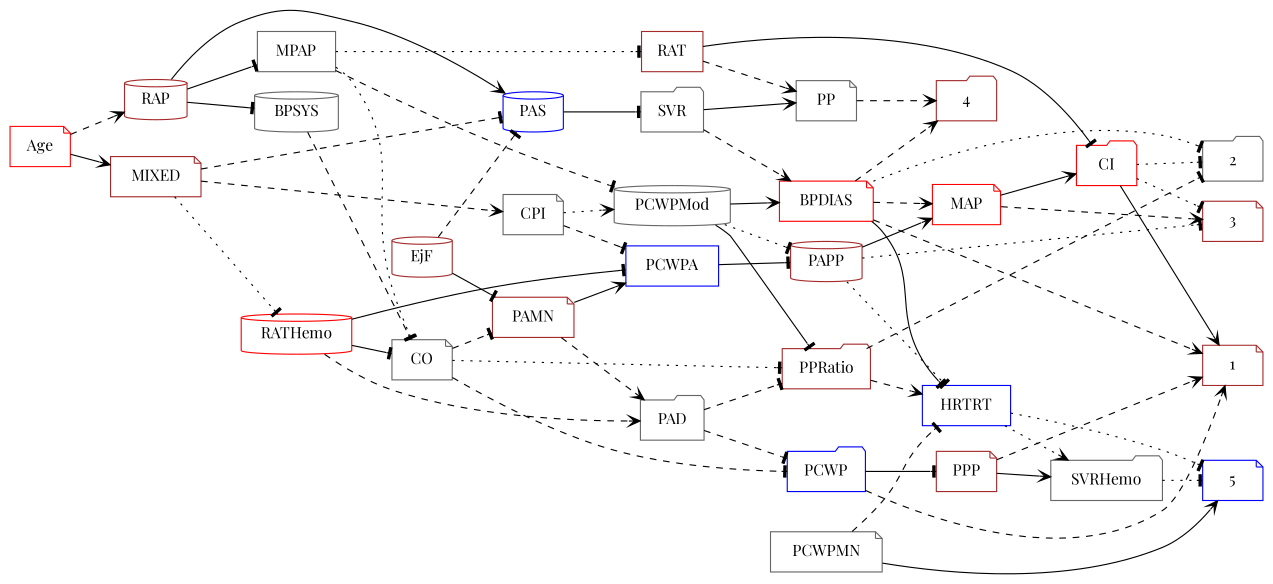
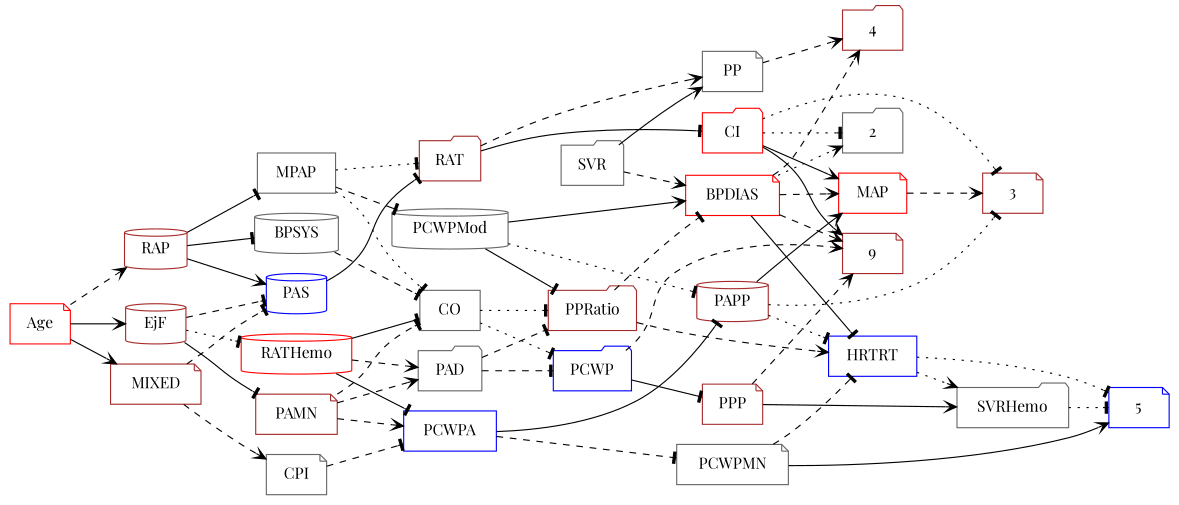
(672, 52) -> (450, 161)
(599, 112) -> (369, 238)
(1033, 137) -> (813, 159)
(1033, 186) -> (795, 160)
(583, 211) -> none
(224, 253) -> (211, 336)
(1032, 264) -> (655, 253)
(595, 295) -> (365, 422)
none -> (92, 324)
(470, 342) -> (378, 355)
(422, 360) -> (450, 310)
(1233, 365) -> (873, 253)
none -> (584, 447)
(610, 449) -> (512, 337)
